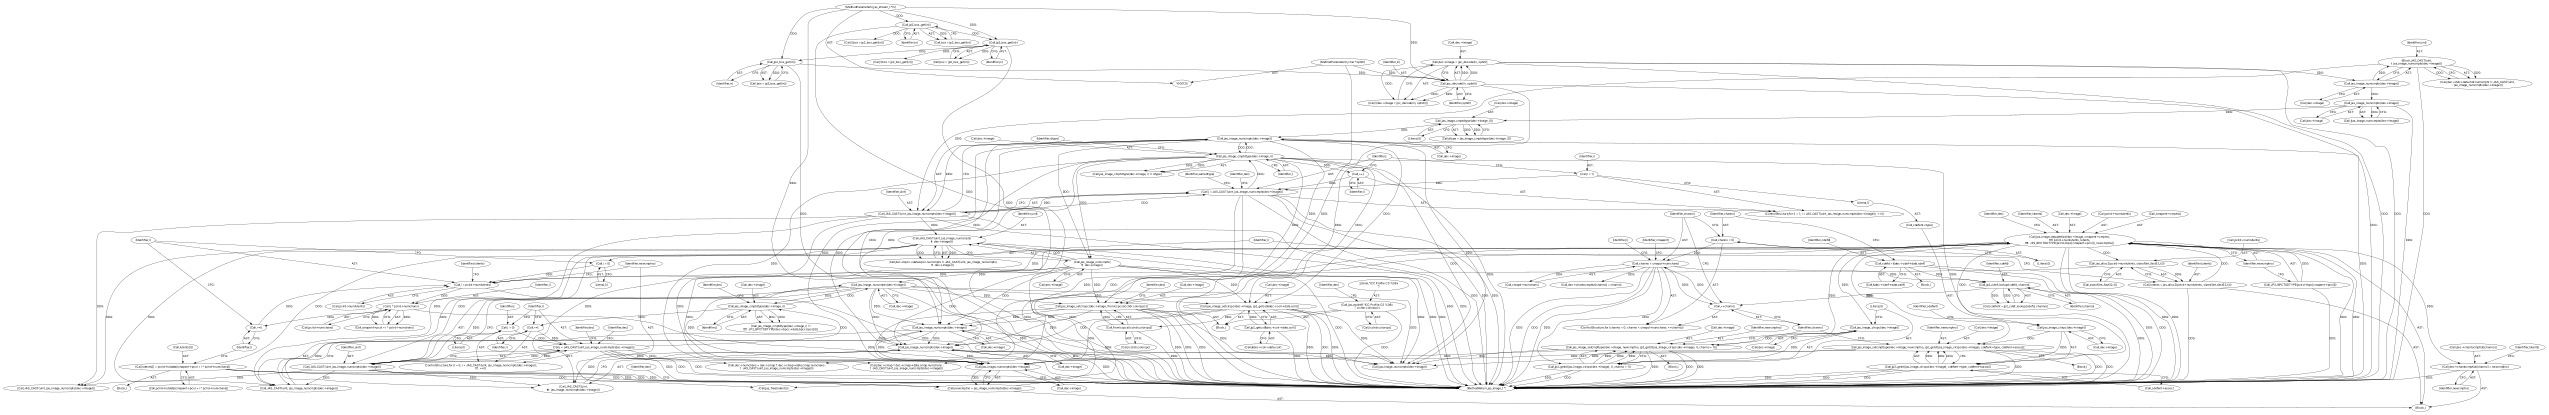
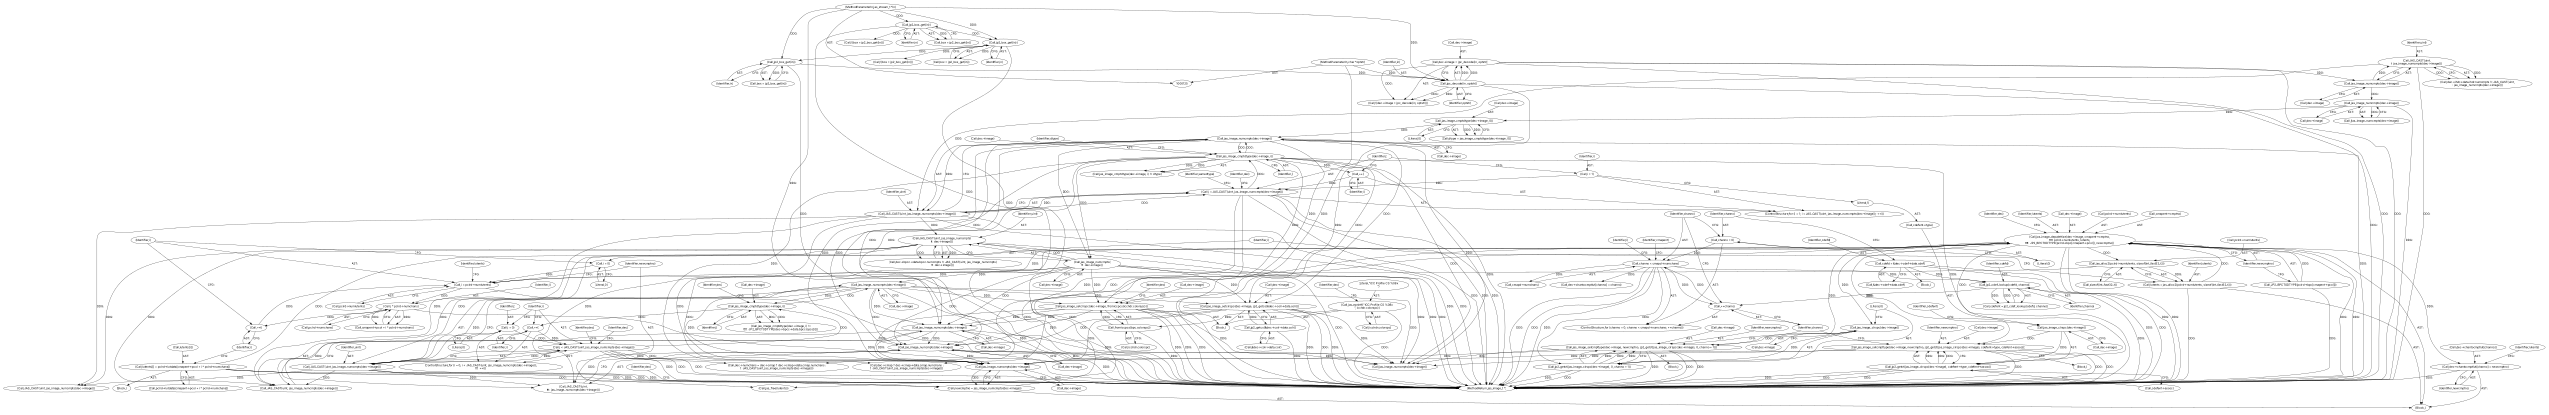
(2417, 62) -> (2417, 62)
(1410, 75) -> none
(1129, 328) -> (1129, 328)
